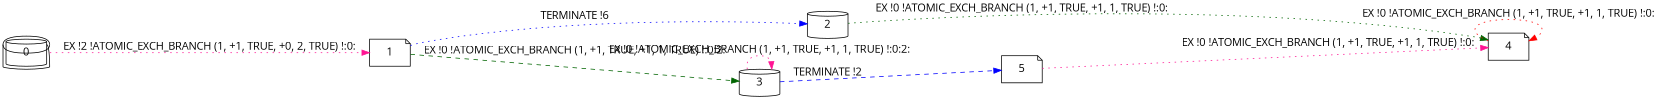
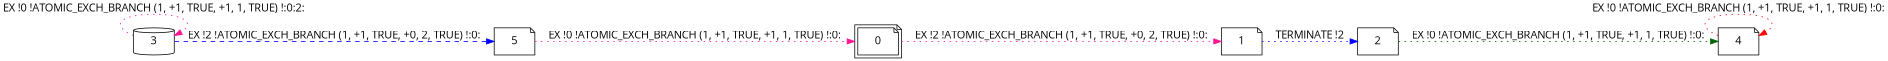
(575, 16) -> (1310, 36)
(828, 25) -> (1378, 41)
(26, 53) -> (878, 41)
(1261, 58) -> (691, 41)
(571, 67) -> none
(828, 73) -> (334, 36)
